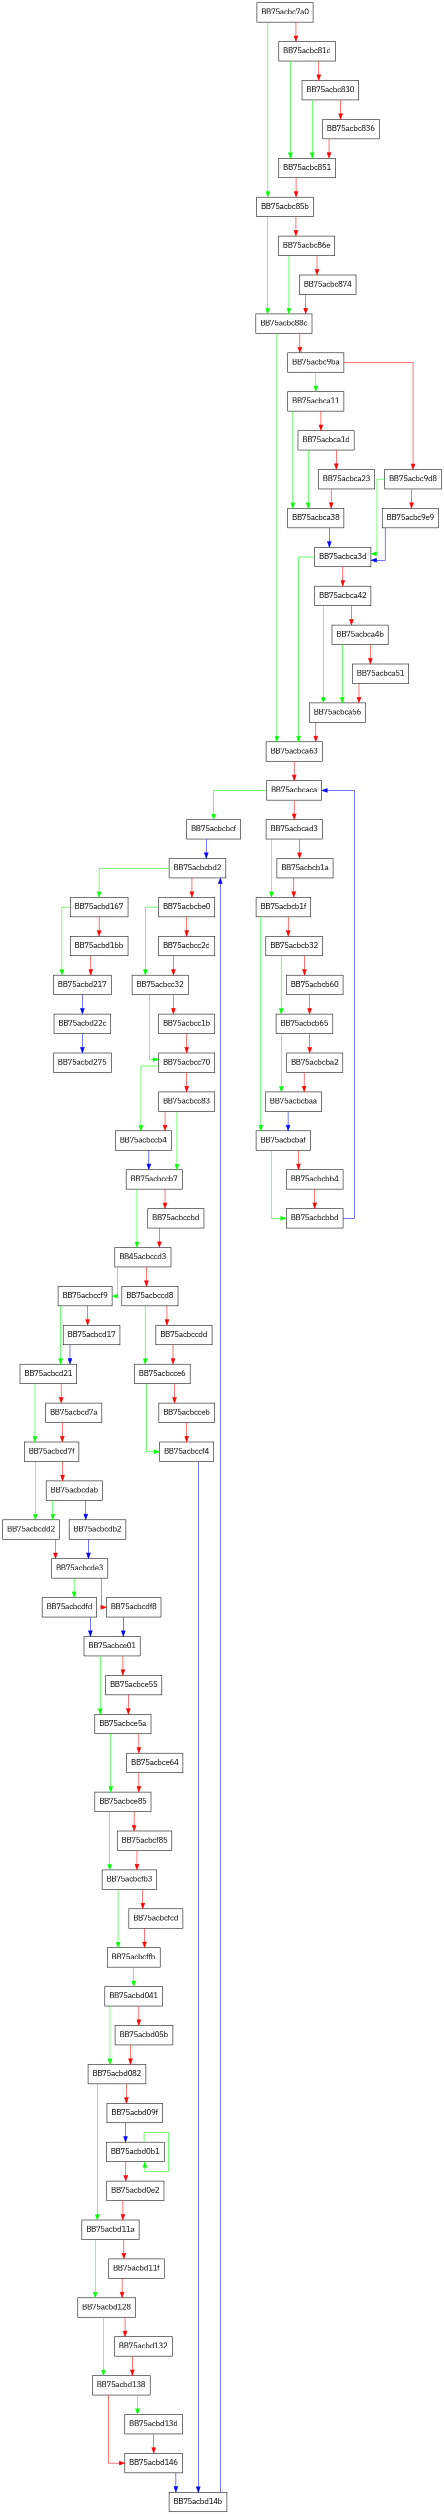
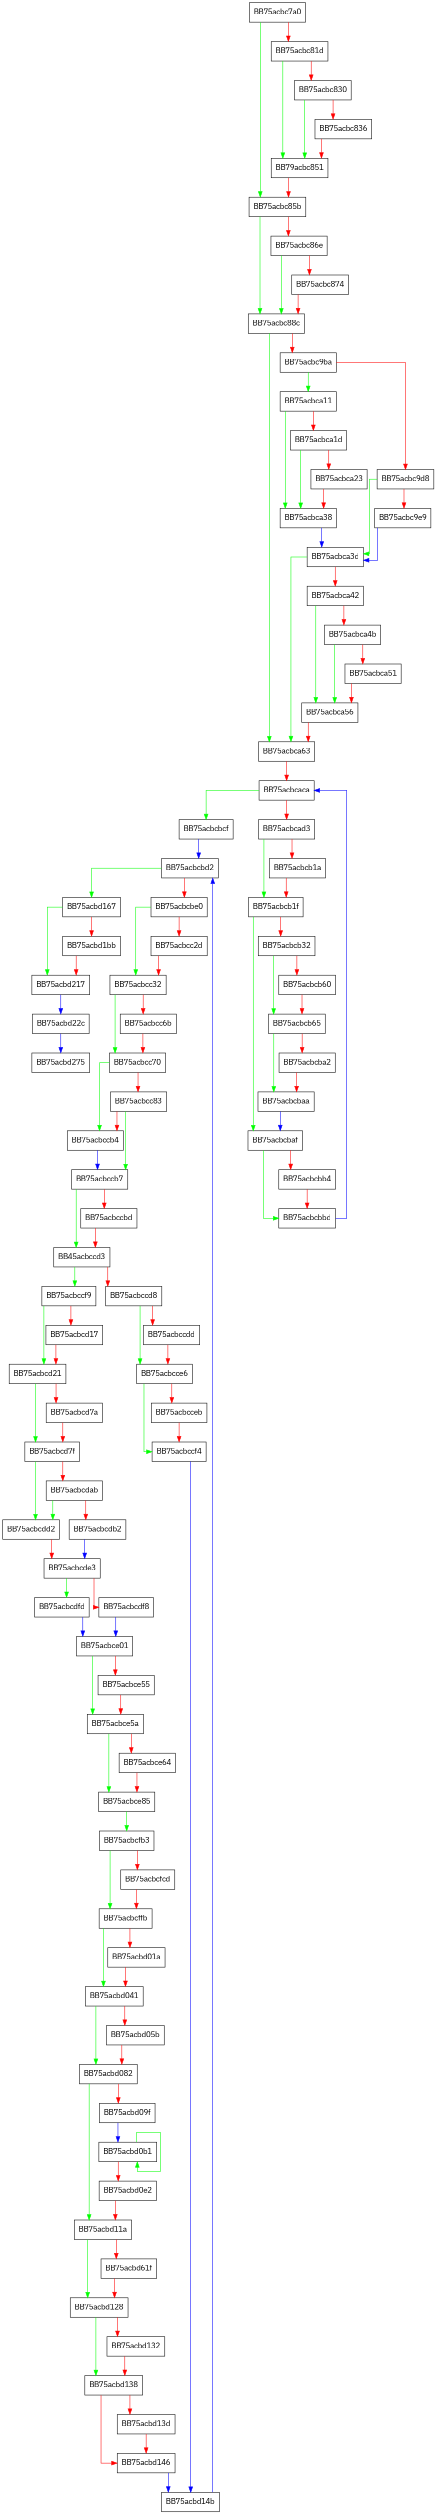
(307, 168) -> (300, 168)
(187, 1024) -> (148, 1024)
(70, 1352) -> (56, 1352)
(86, 1507) -> (86, 1507)
(145, 1841) -> none
none -> (136, 1957)
(136, 2269) -> (129, 2269)
(138, 2402) -> (130, 2402)
